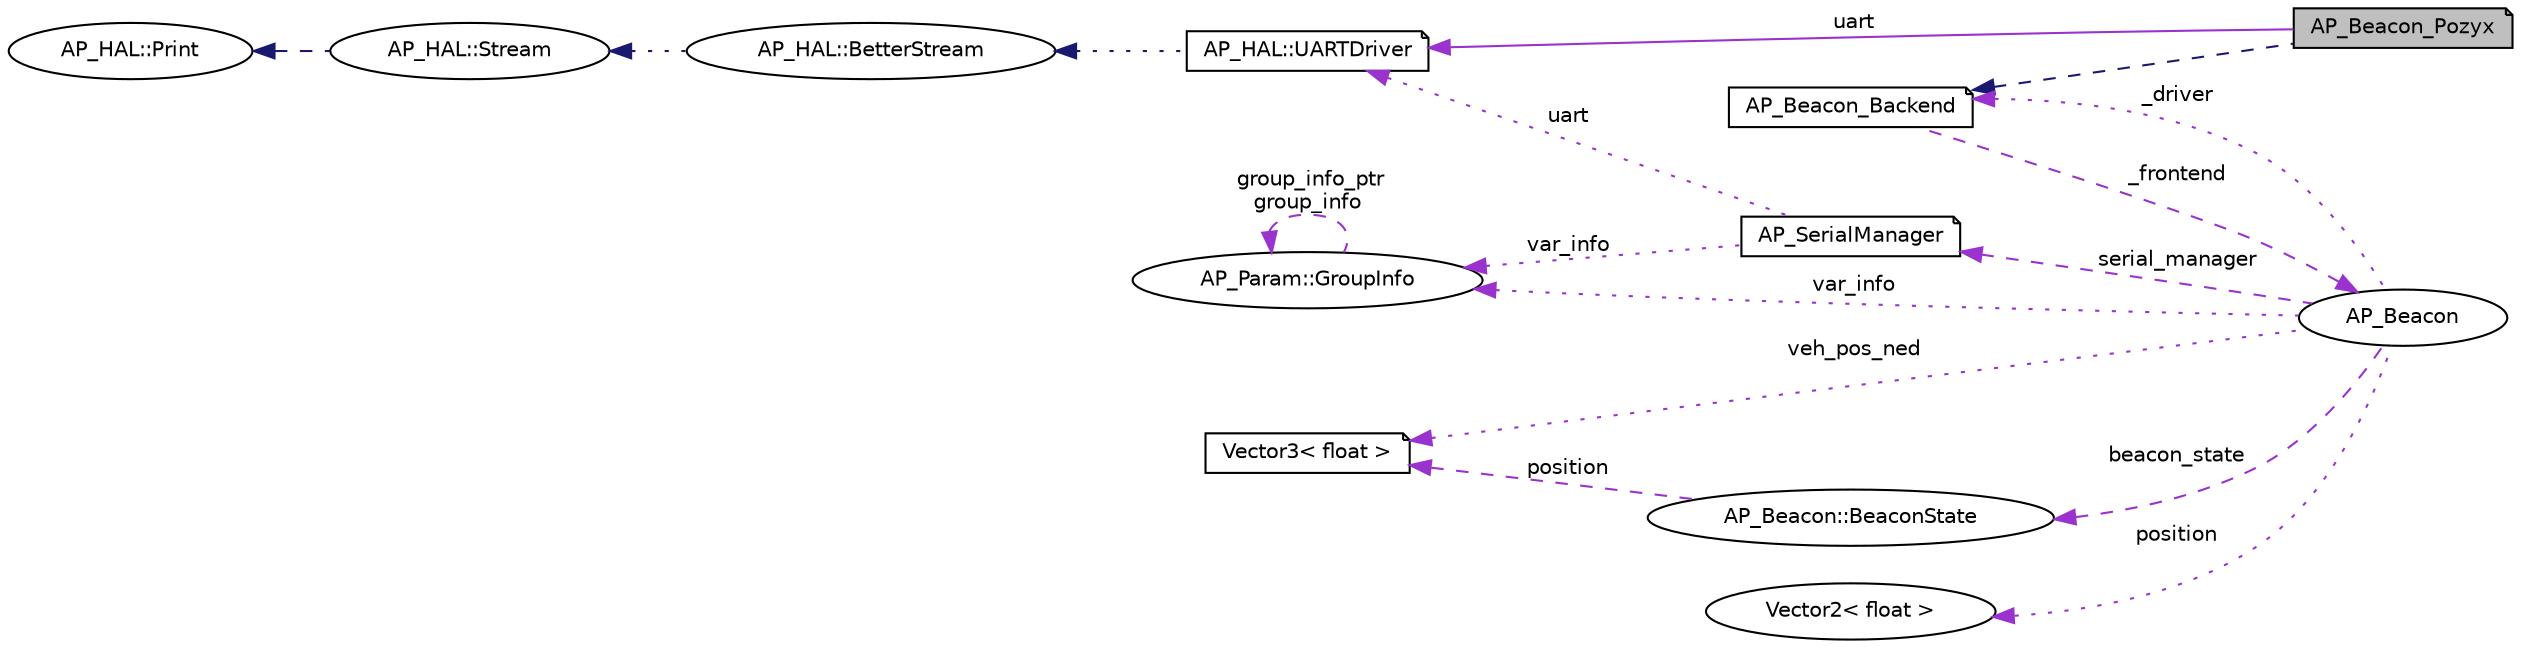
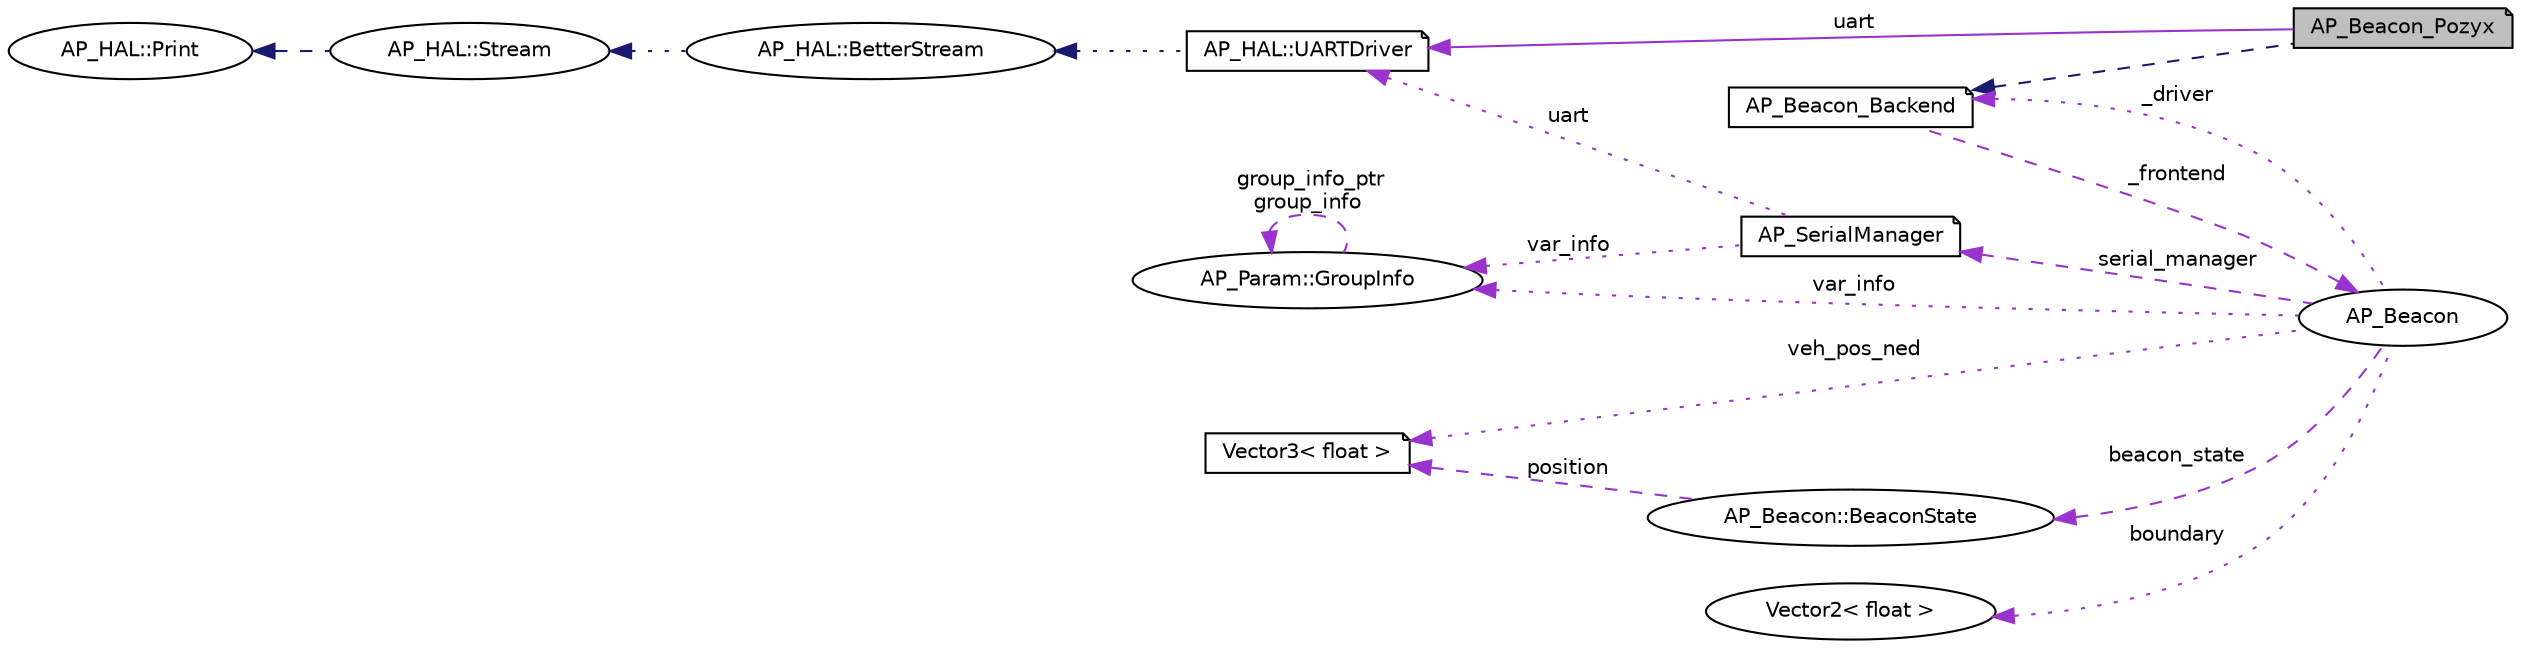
(2174, 535) -> (2174, 535)
